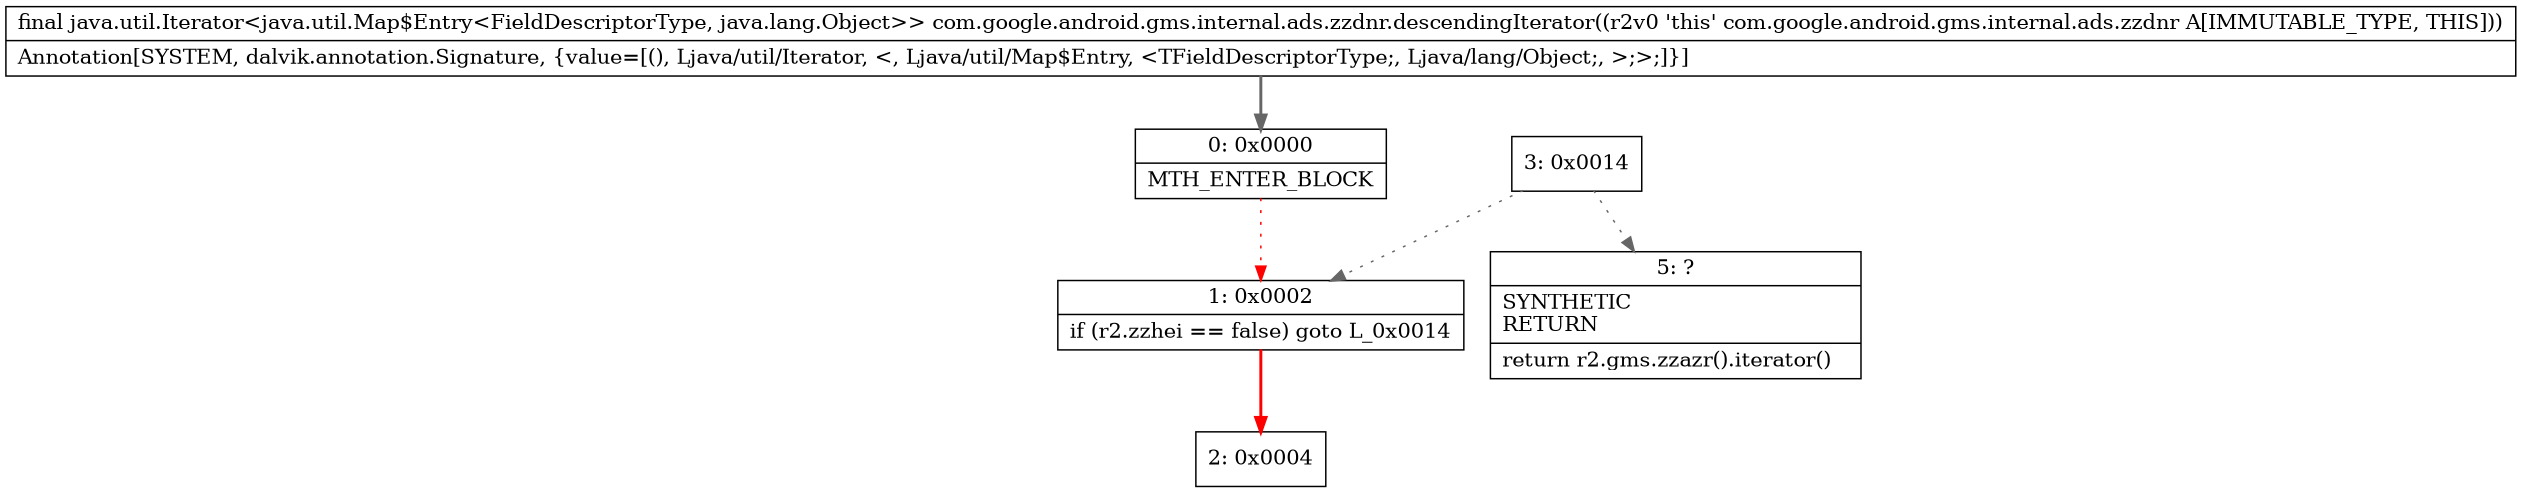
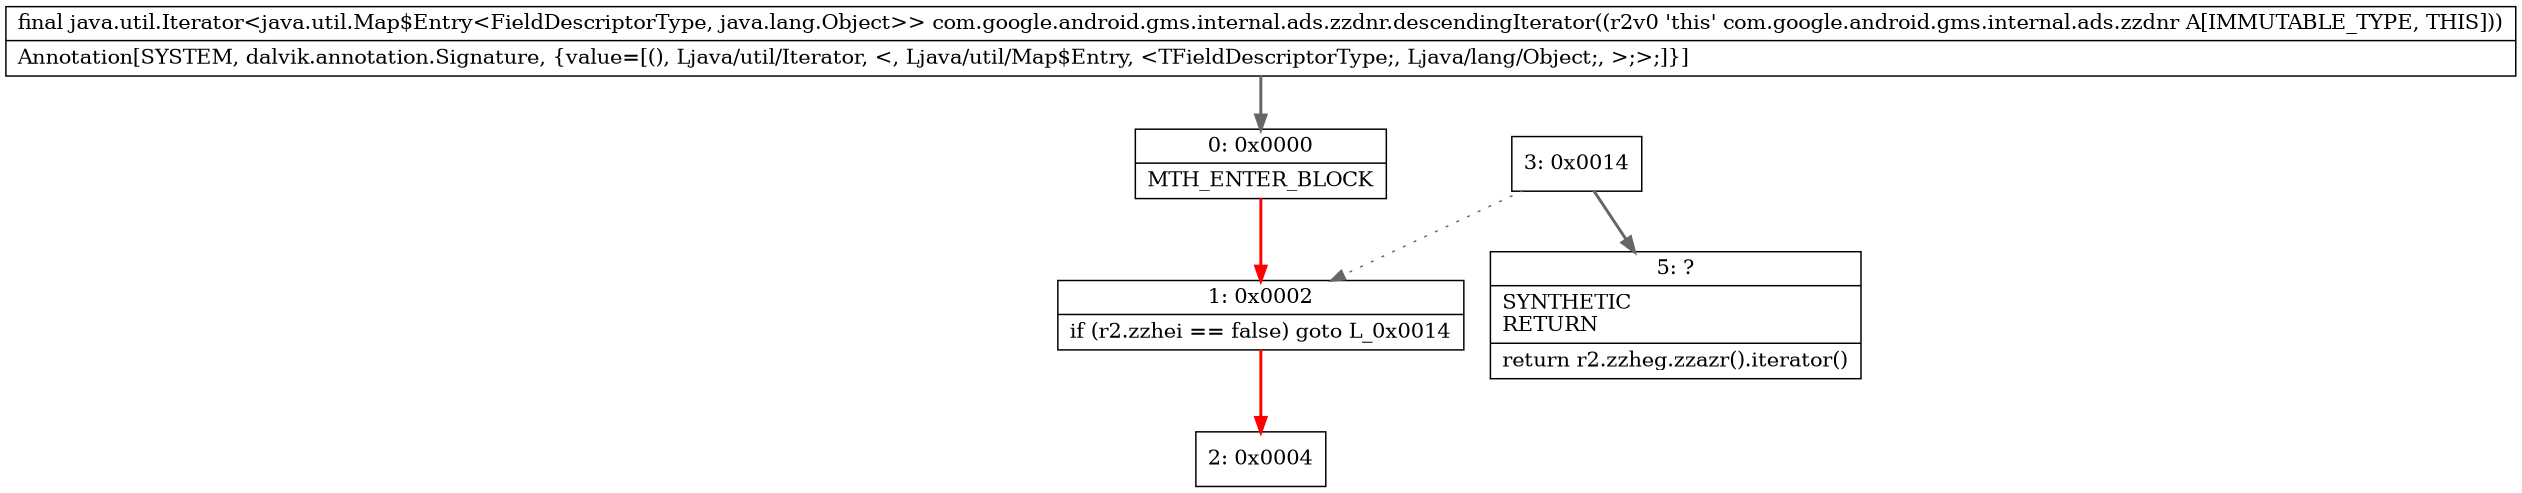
(1610, 215) -> (1610, 215)
(1261, 232) -> (1261, 232)
(1667, 360) -> (1676, 360)
